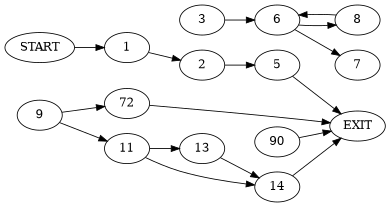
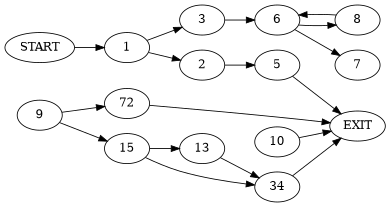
none -> (161, 35)
(277, 142) -> (277, 142)
(127, 149) -> (127, 149)
(277, 187) -> (277, 187)
